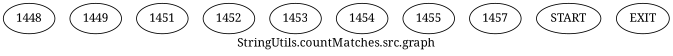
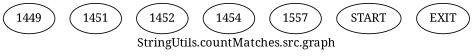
(29, 19) -> none
(296, 19) -> none
(429, 19) -> none
(495, 19) -> (296, 19)
